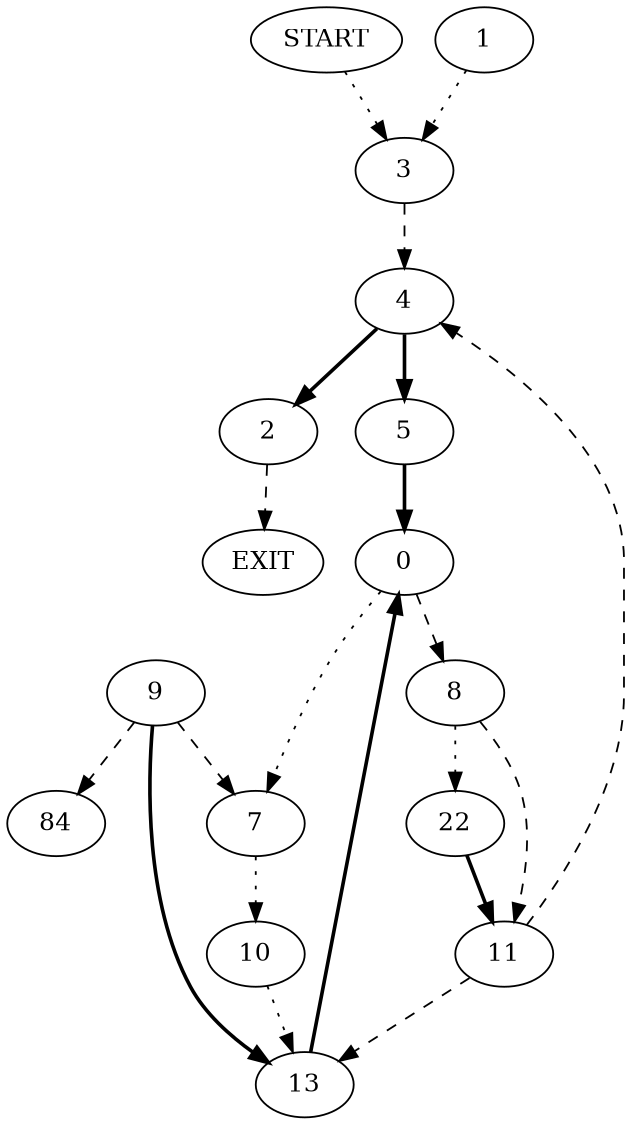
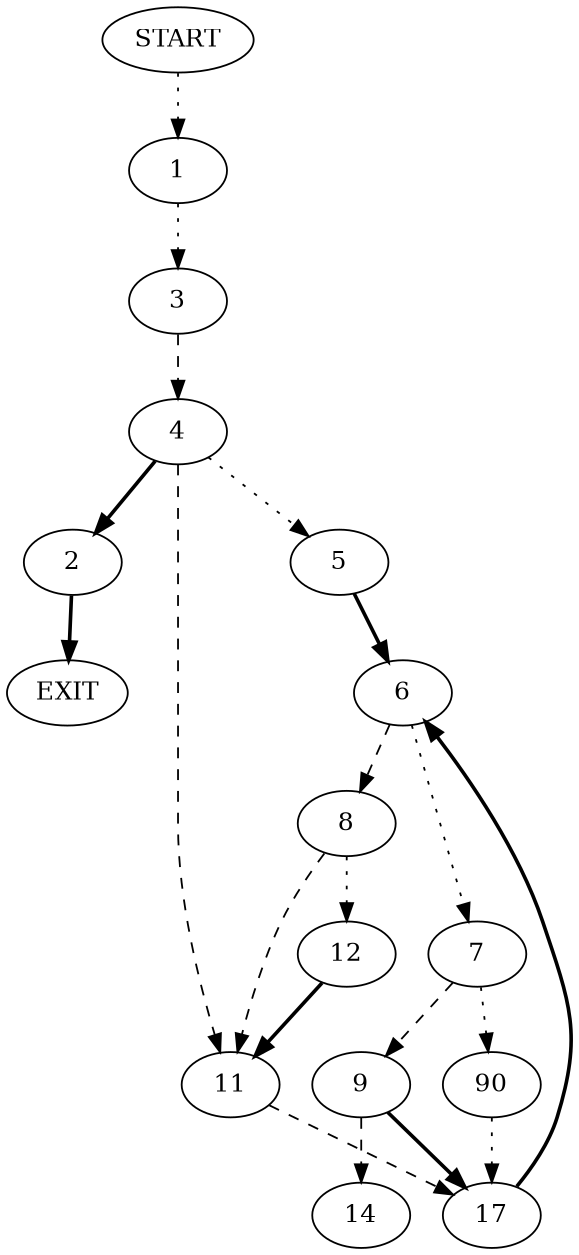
(361, 98) -> (178, 96)
(404, 358) -> (251, 491)
(266, 488) -> (70, 619)
(404, 562) -> (403, 693)
(624, 608) -> (178, 752)
(200, 751) -> (425, 1013)
(56, 824) -> (361, 1215)
(455, 824) -> (347, 954)
(256, 954) -> (492, 1085)
(305, 1085) -> (492, 1215)
